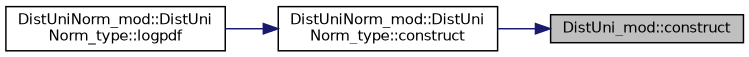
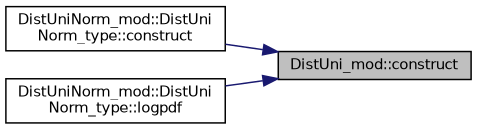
(244, 29) -> (244, 83)
